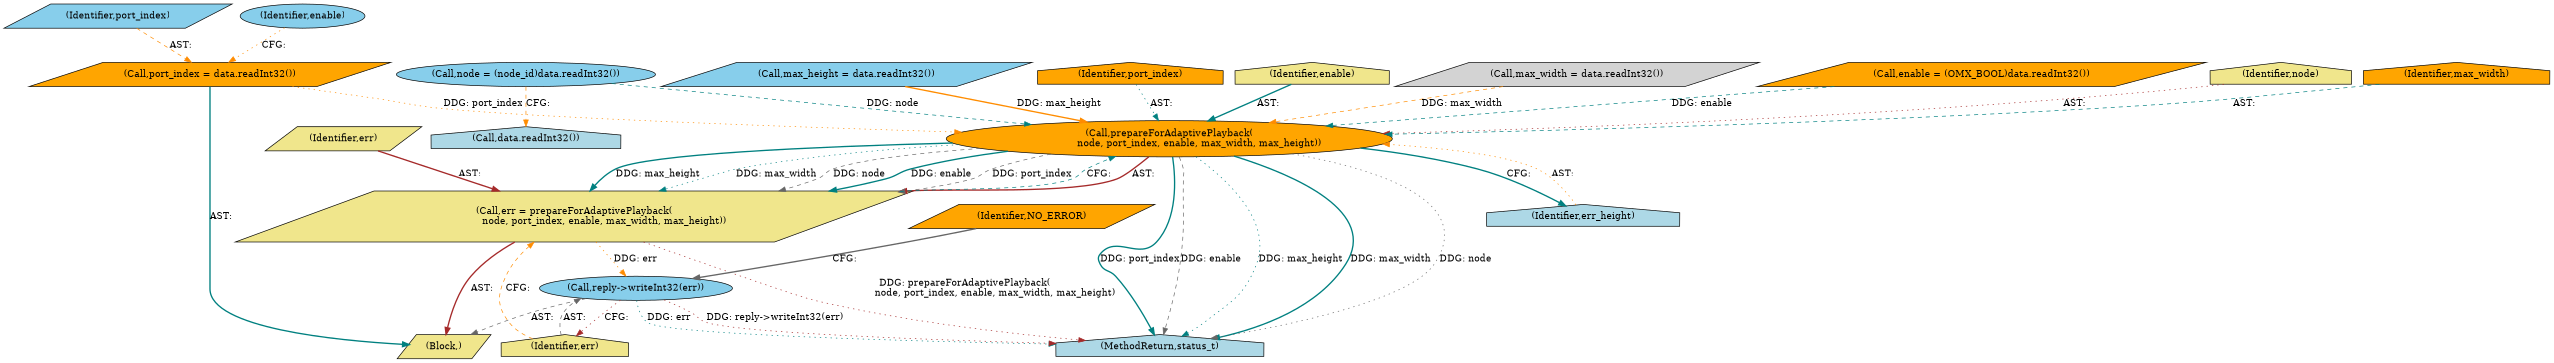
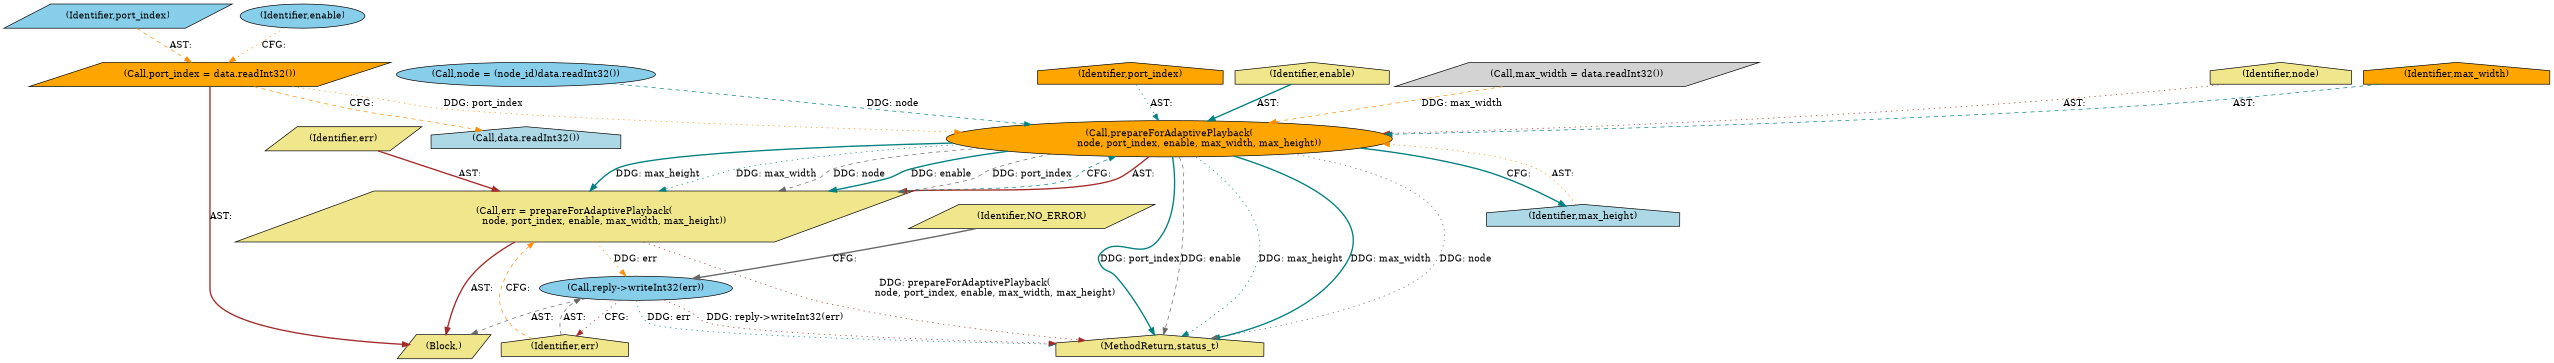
(847, 74) -> none
(1982, 74) -> none
(526, 103) -> (364, 111)
(1032, 217) -> (1032, 217)
(1583, 217) -> (1583, 217)
(211, 292) -> (211, 292)
(1160, 347) -> (1160, 347)
